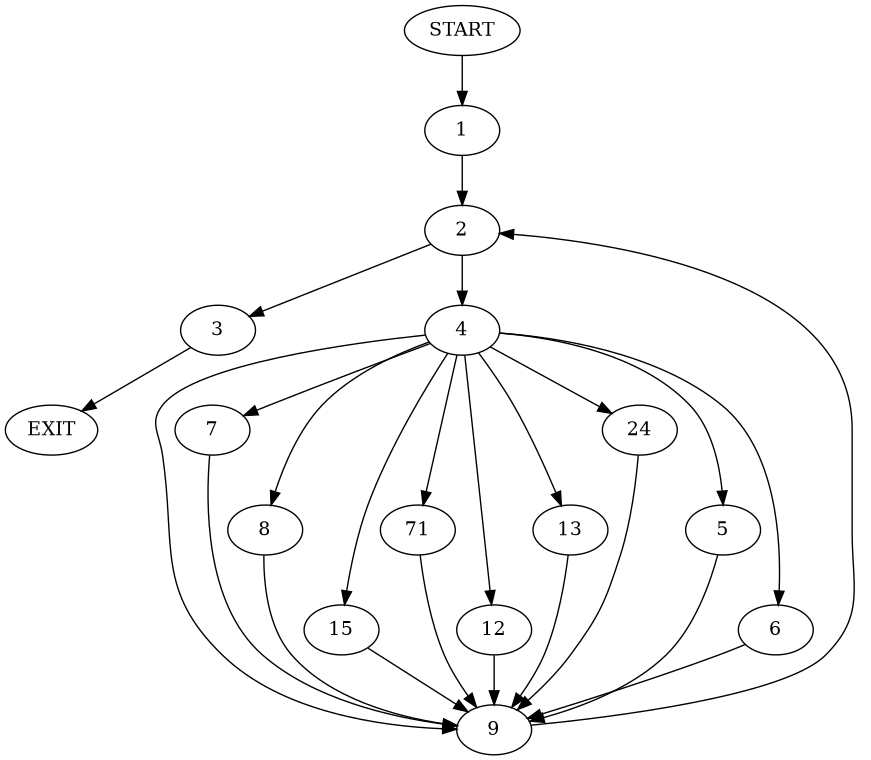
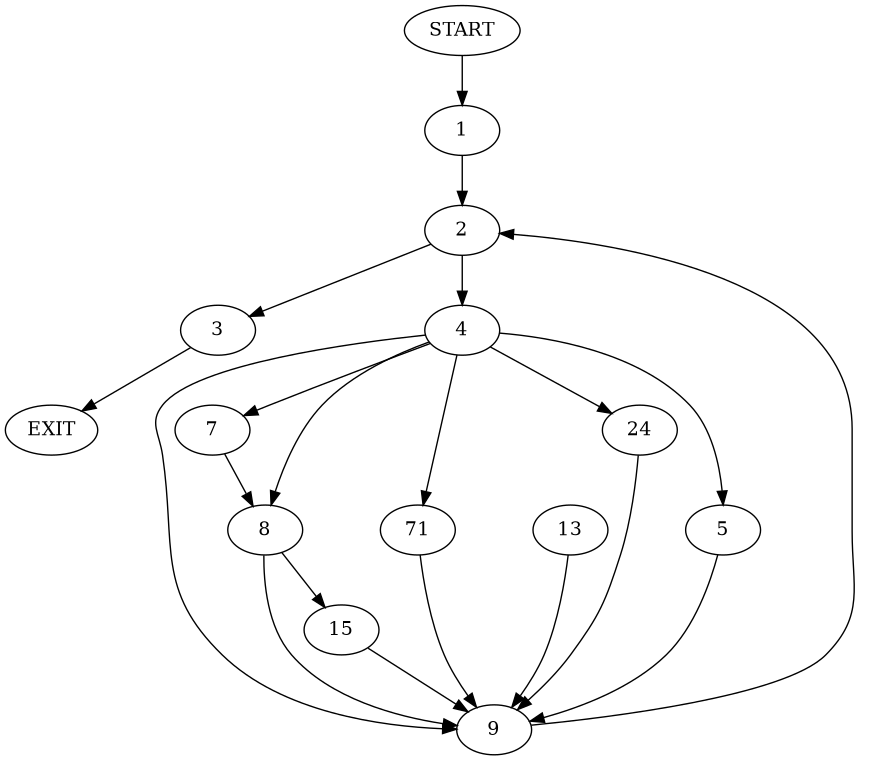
(522, 420) -> none
(384, 467) -> (299, 574)
(494, 630) -> none
(776, 630) -> none
(256, 648) -> (235, 474)
